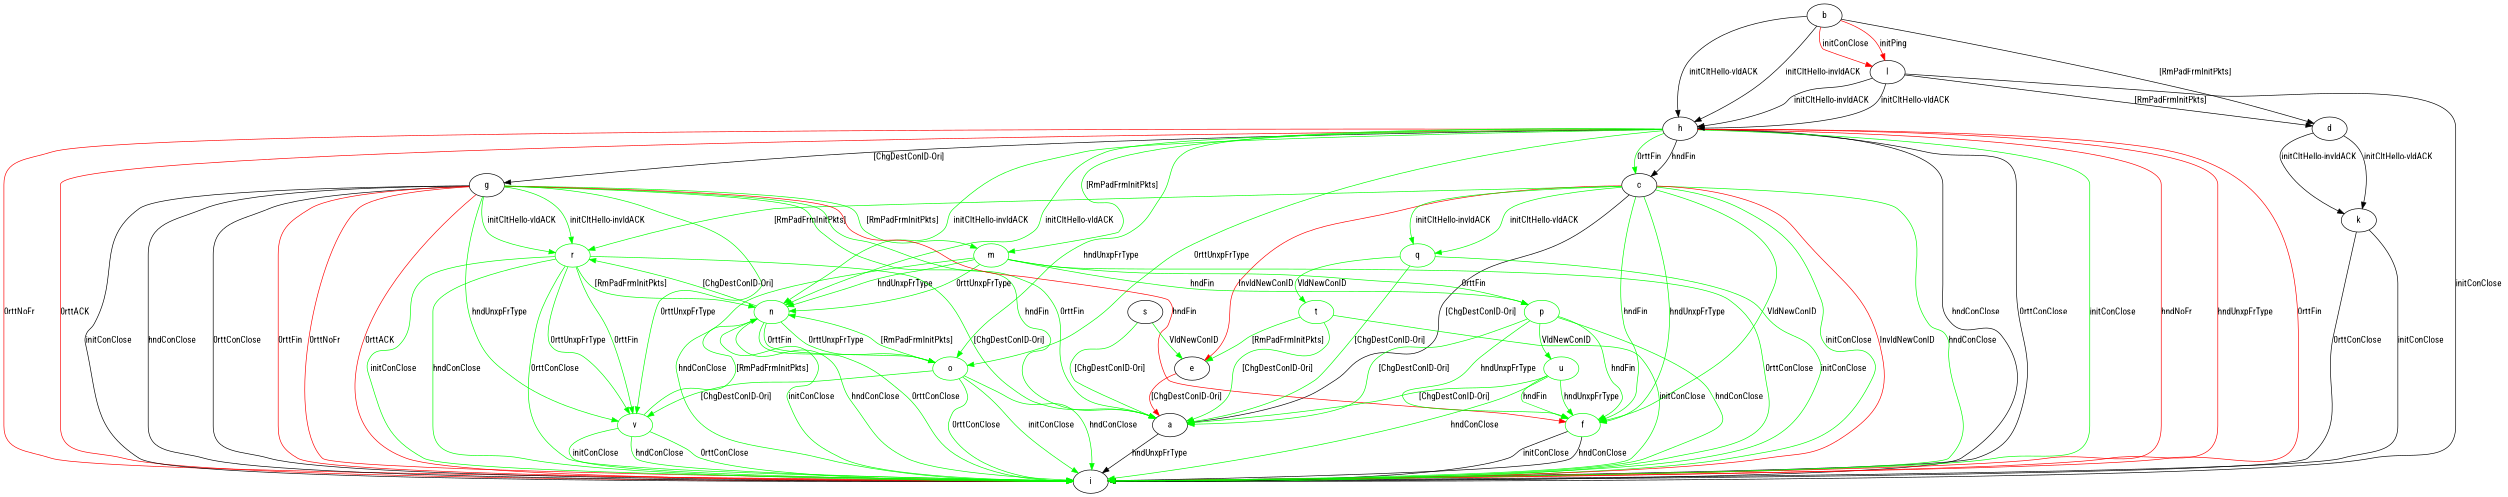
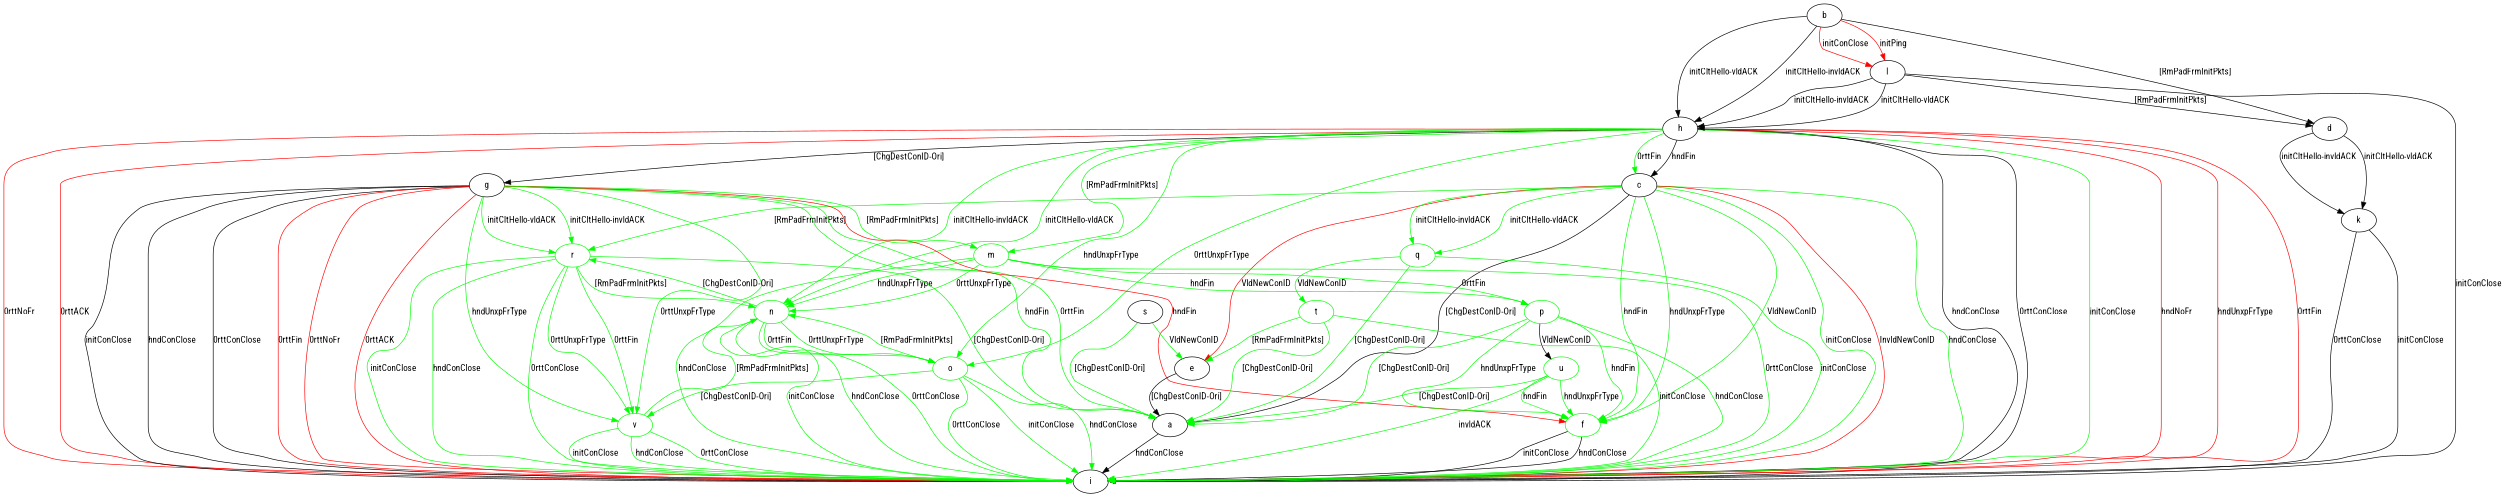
(1267, 284) -> (1267, 284)
(1540, 340) -> (1540, 340)
(1155, 387) -> (1155, 387)
(1476, 425) -> (1476, 425)
(1161, 453) -> (1161, 453)
